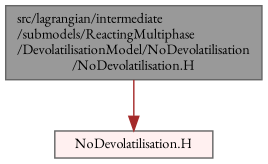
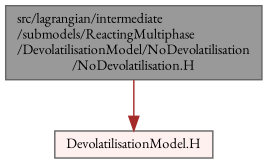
(134, 144) -> (134, 144)
